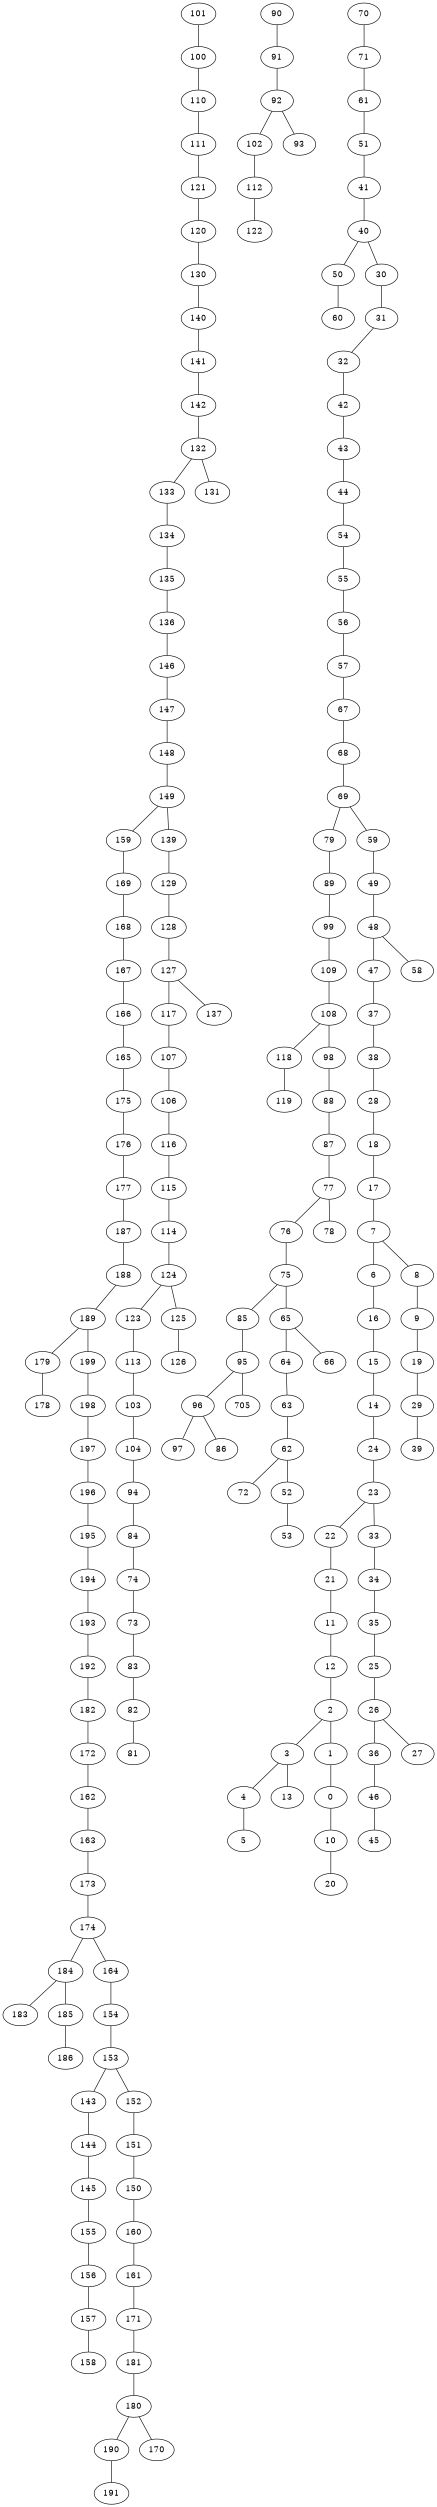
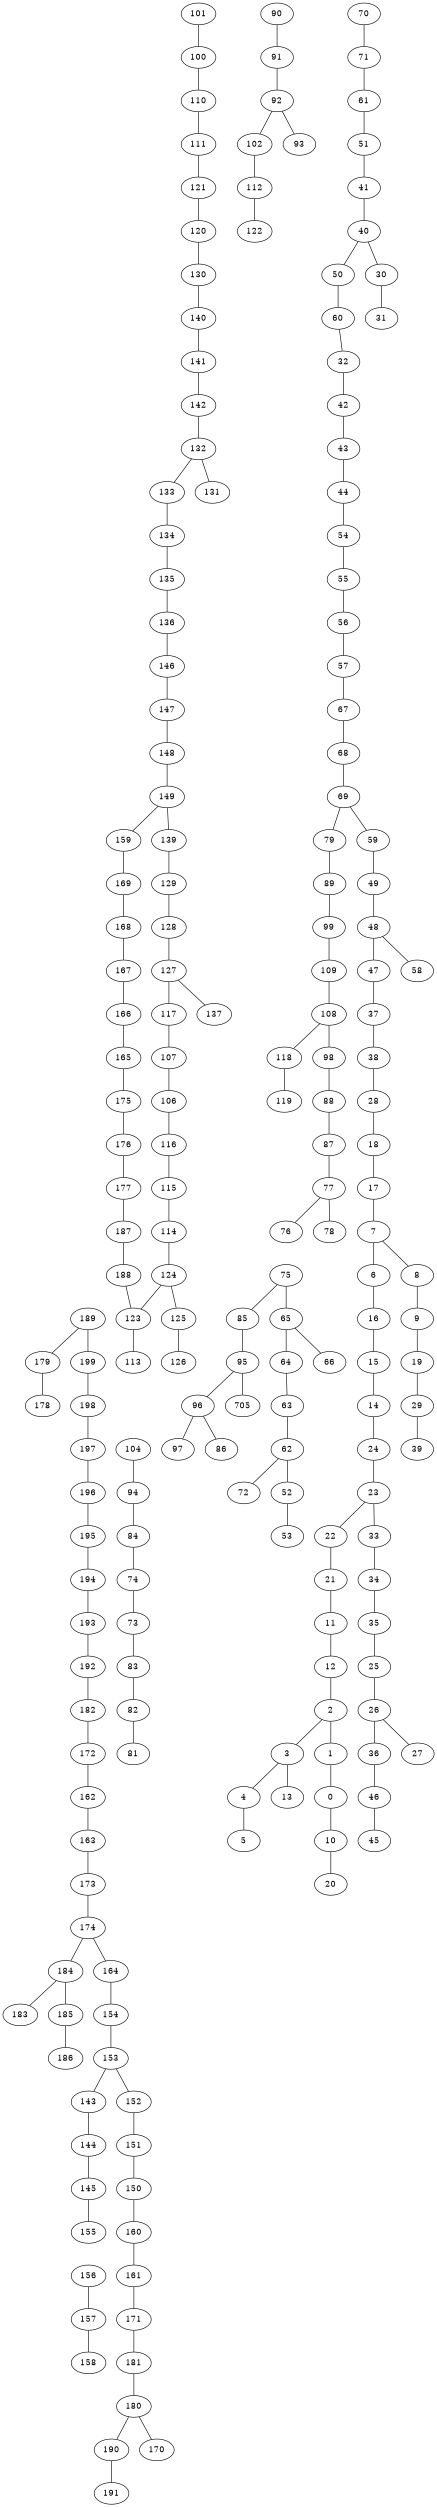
(363, 340) -> (341, 340)
(286, 1254) -> none
(106, 1297) -> (128, 1297)
(133, 1406) -> none
(89, 2254) -> none
